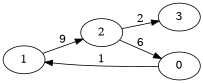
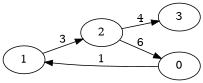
(141, 19) -> (141, 19)
(63, 40) -> (63, 40)
